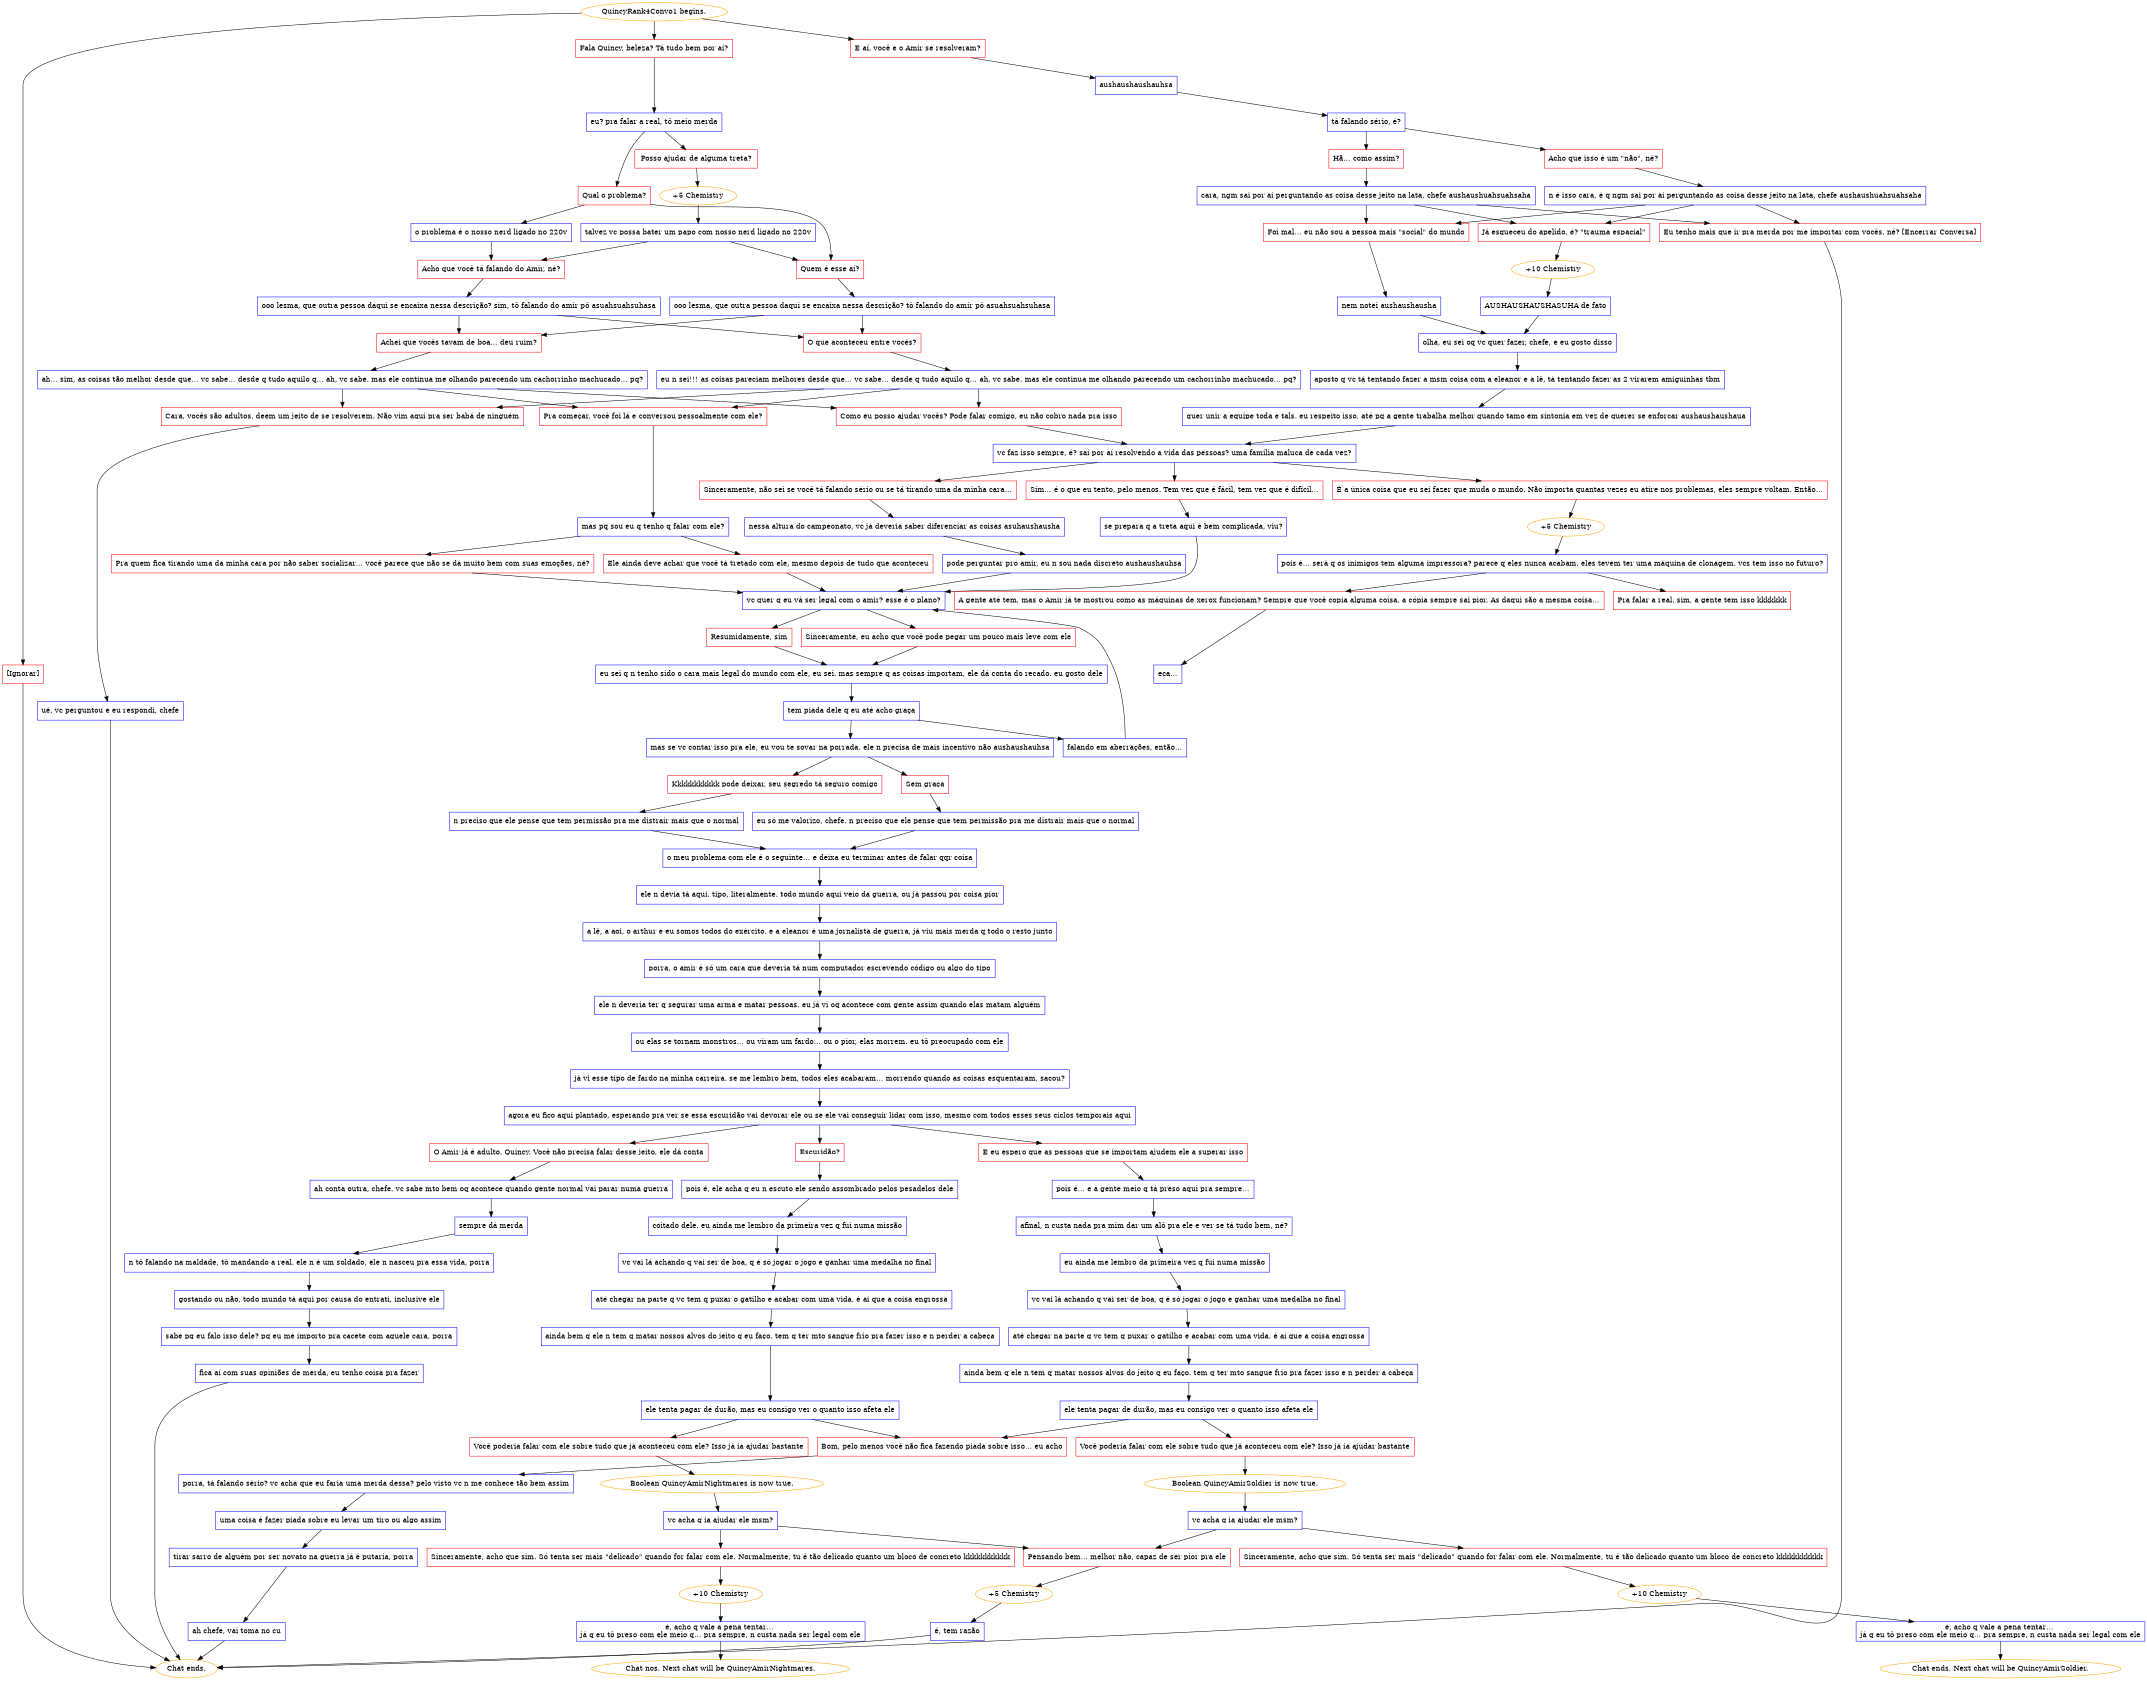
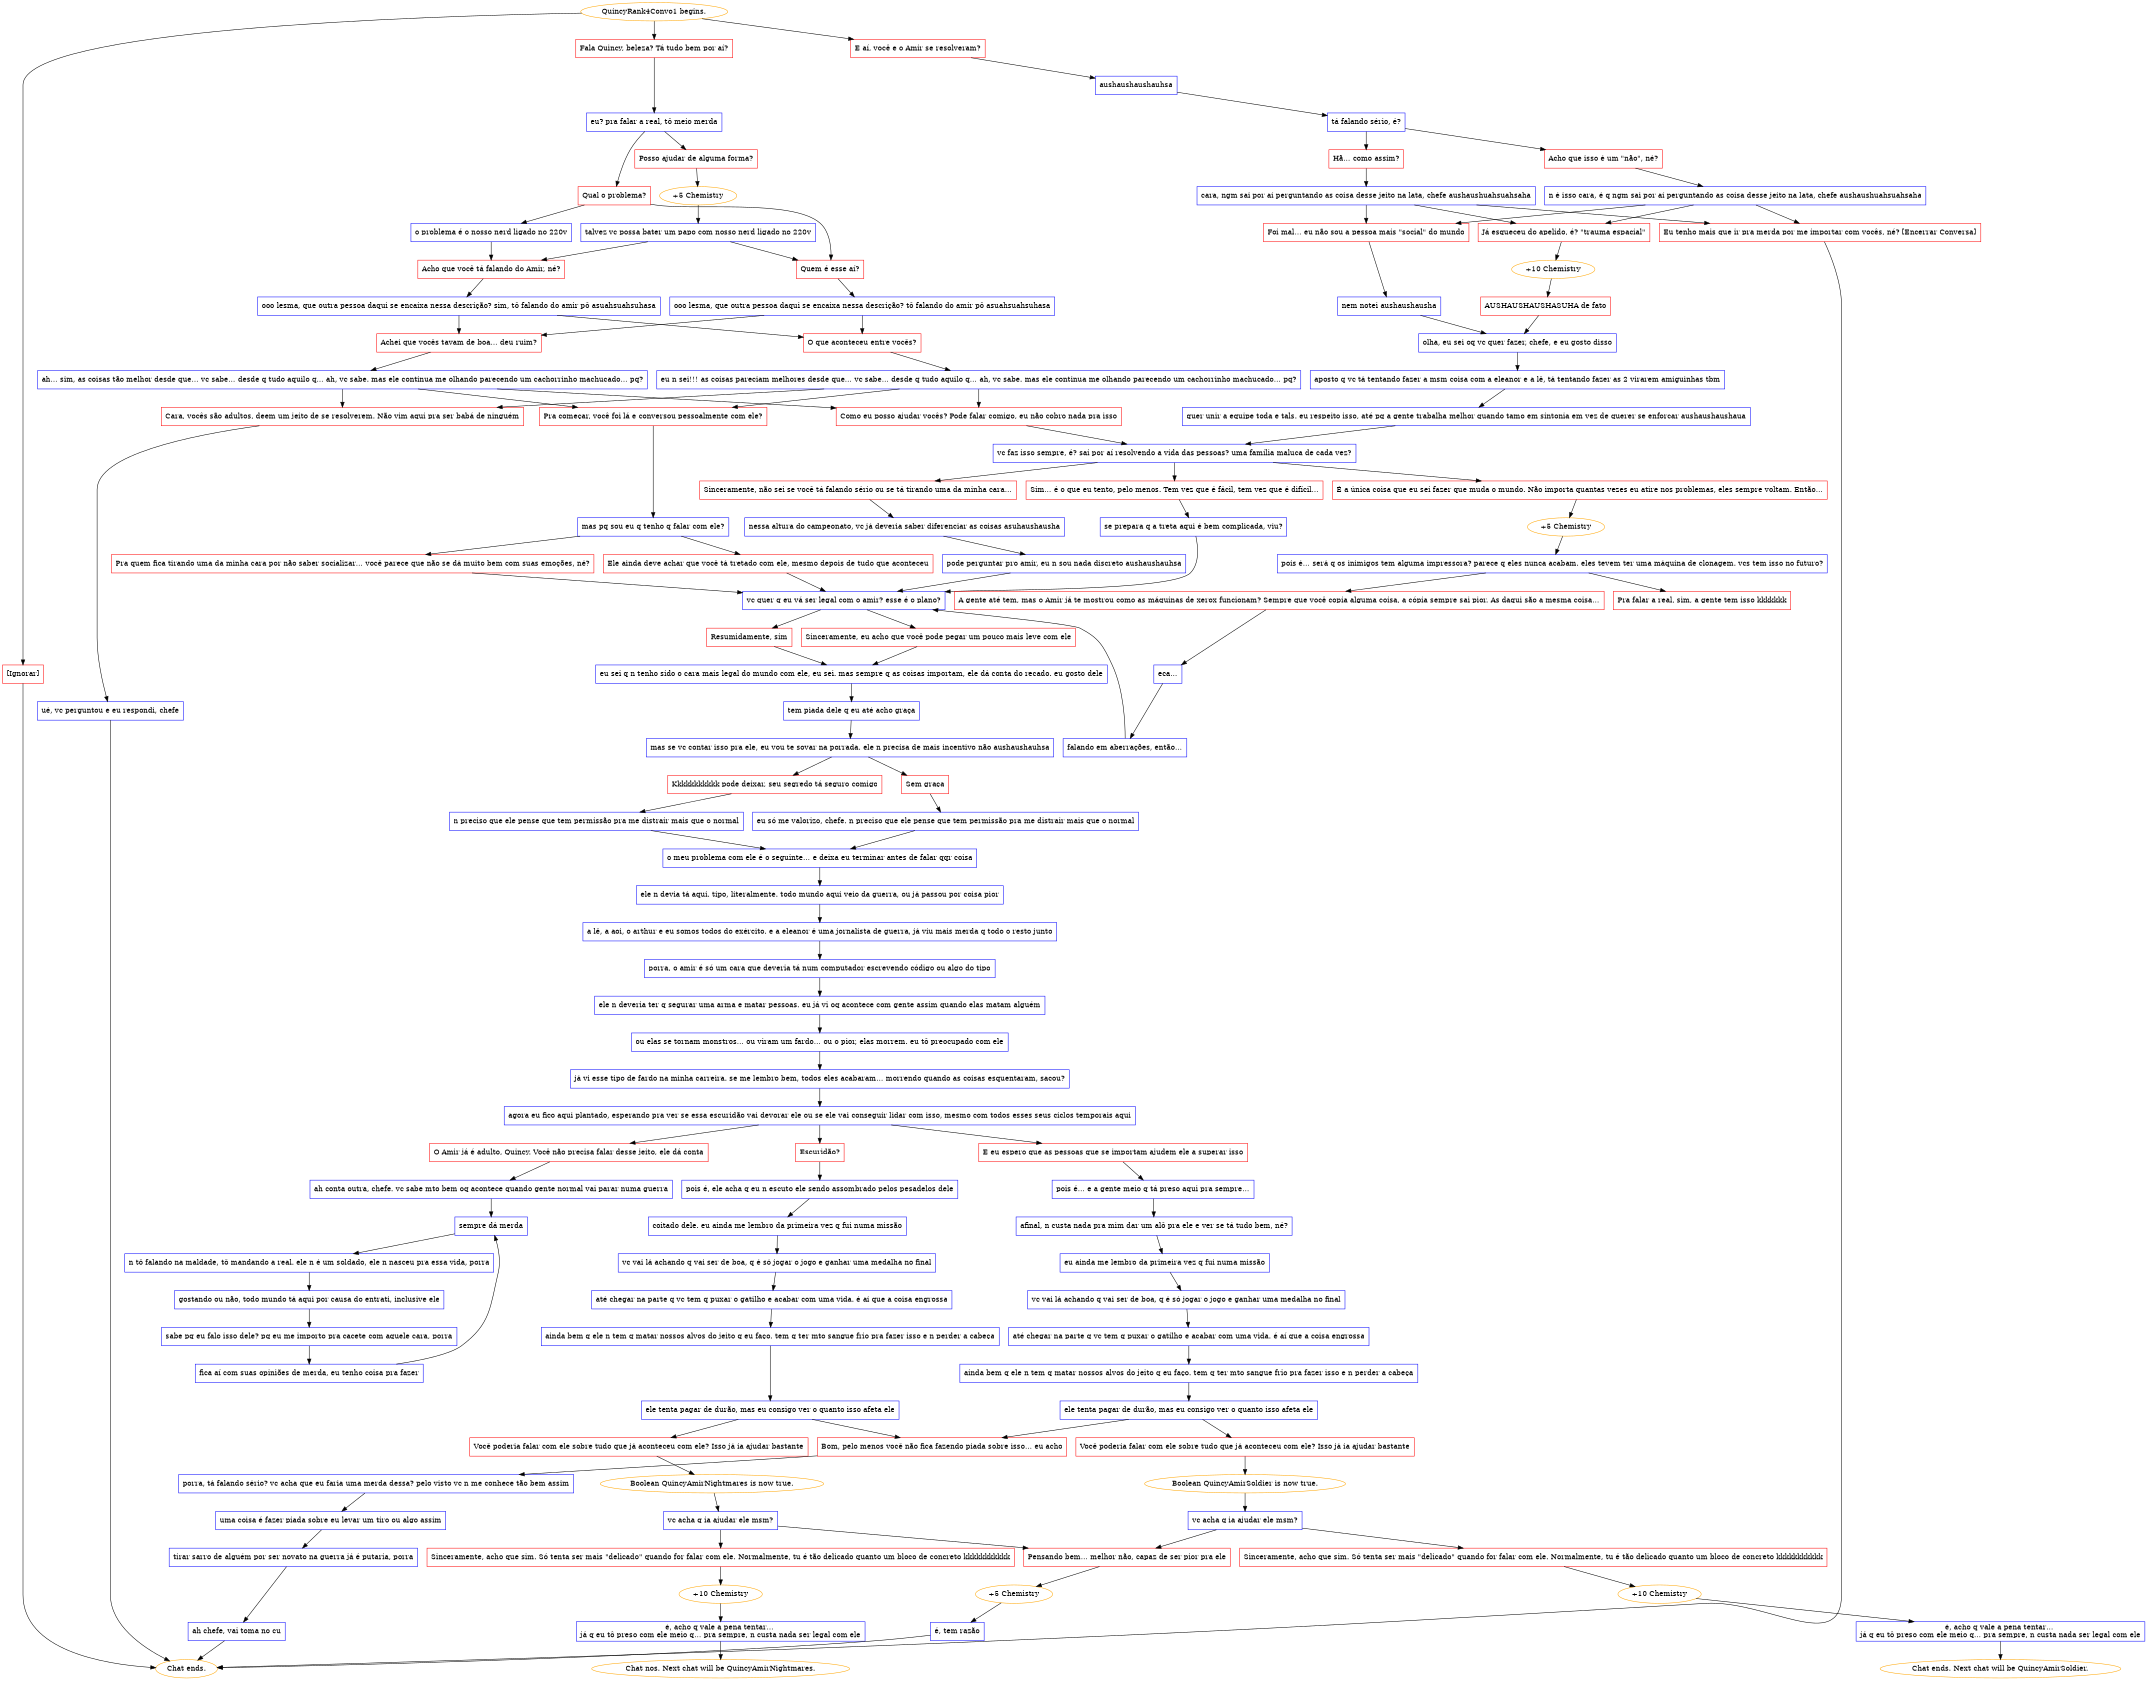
(696, 159) -> (696, 159)
(1546, 306) -> (1546, 306)
(988, 729) -> (1148, 709)
(155, 1501) -> (479, 1329)
